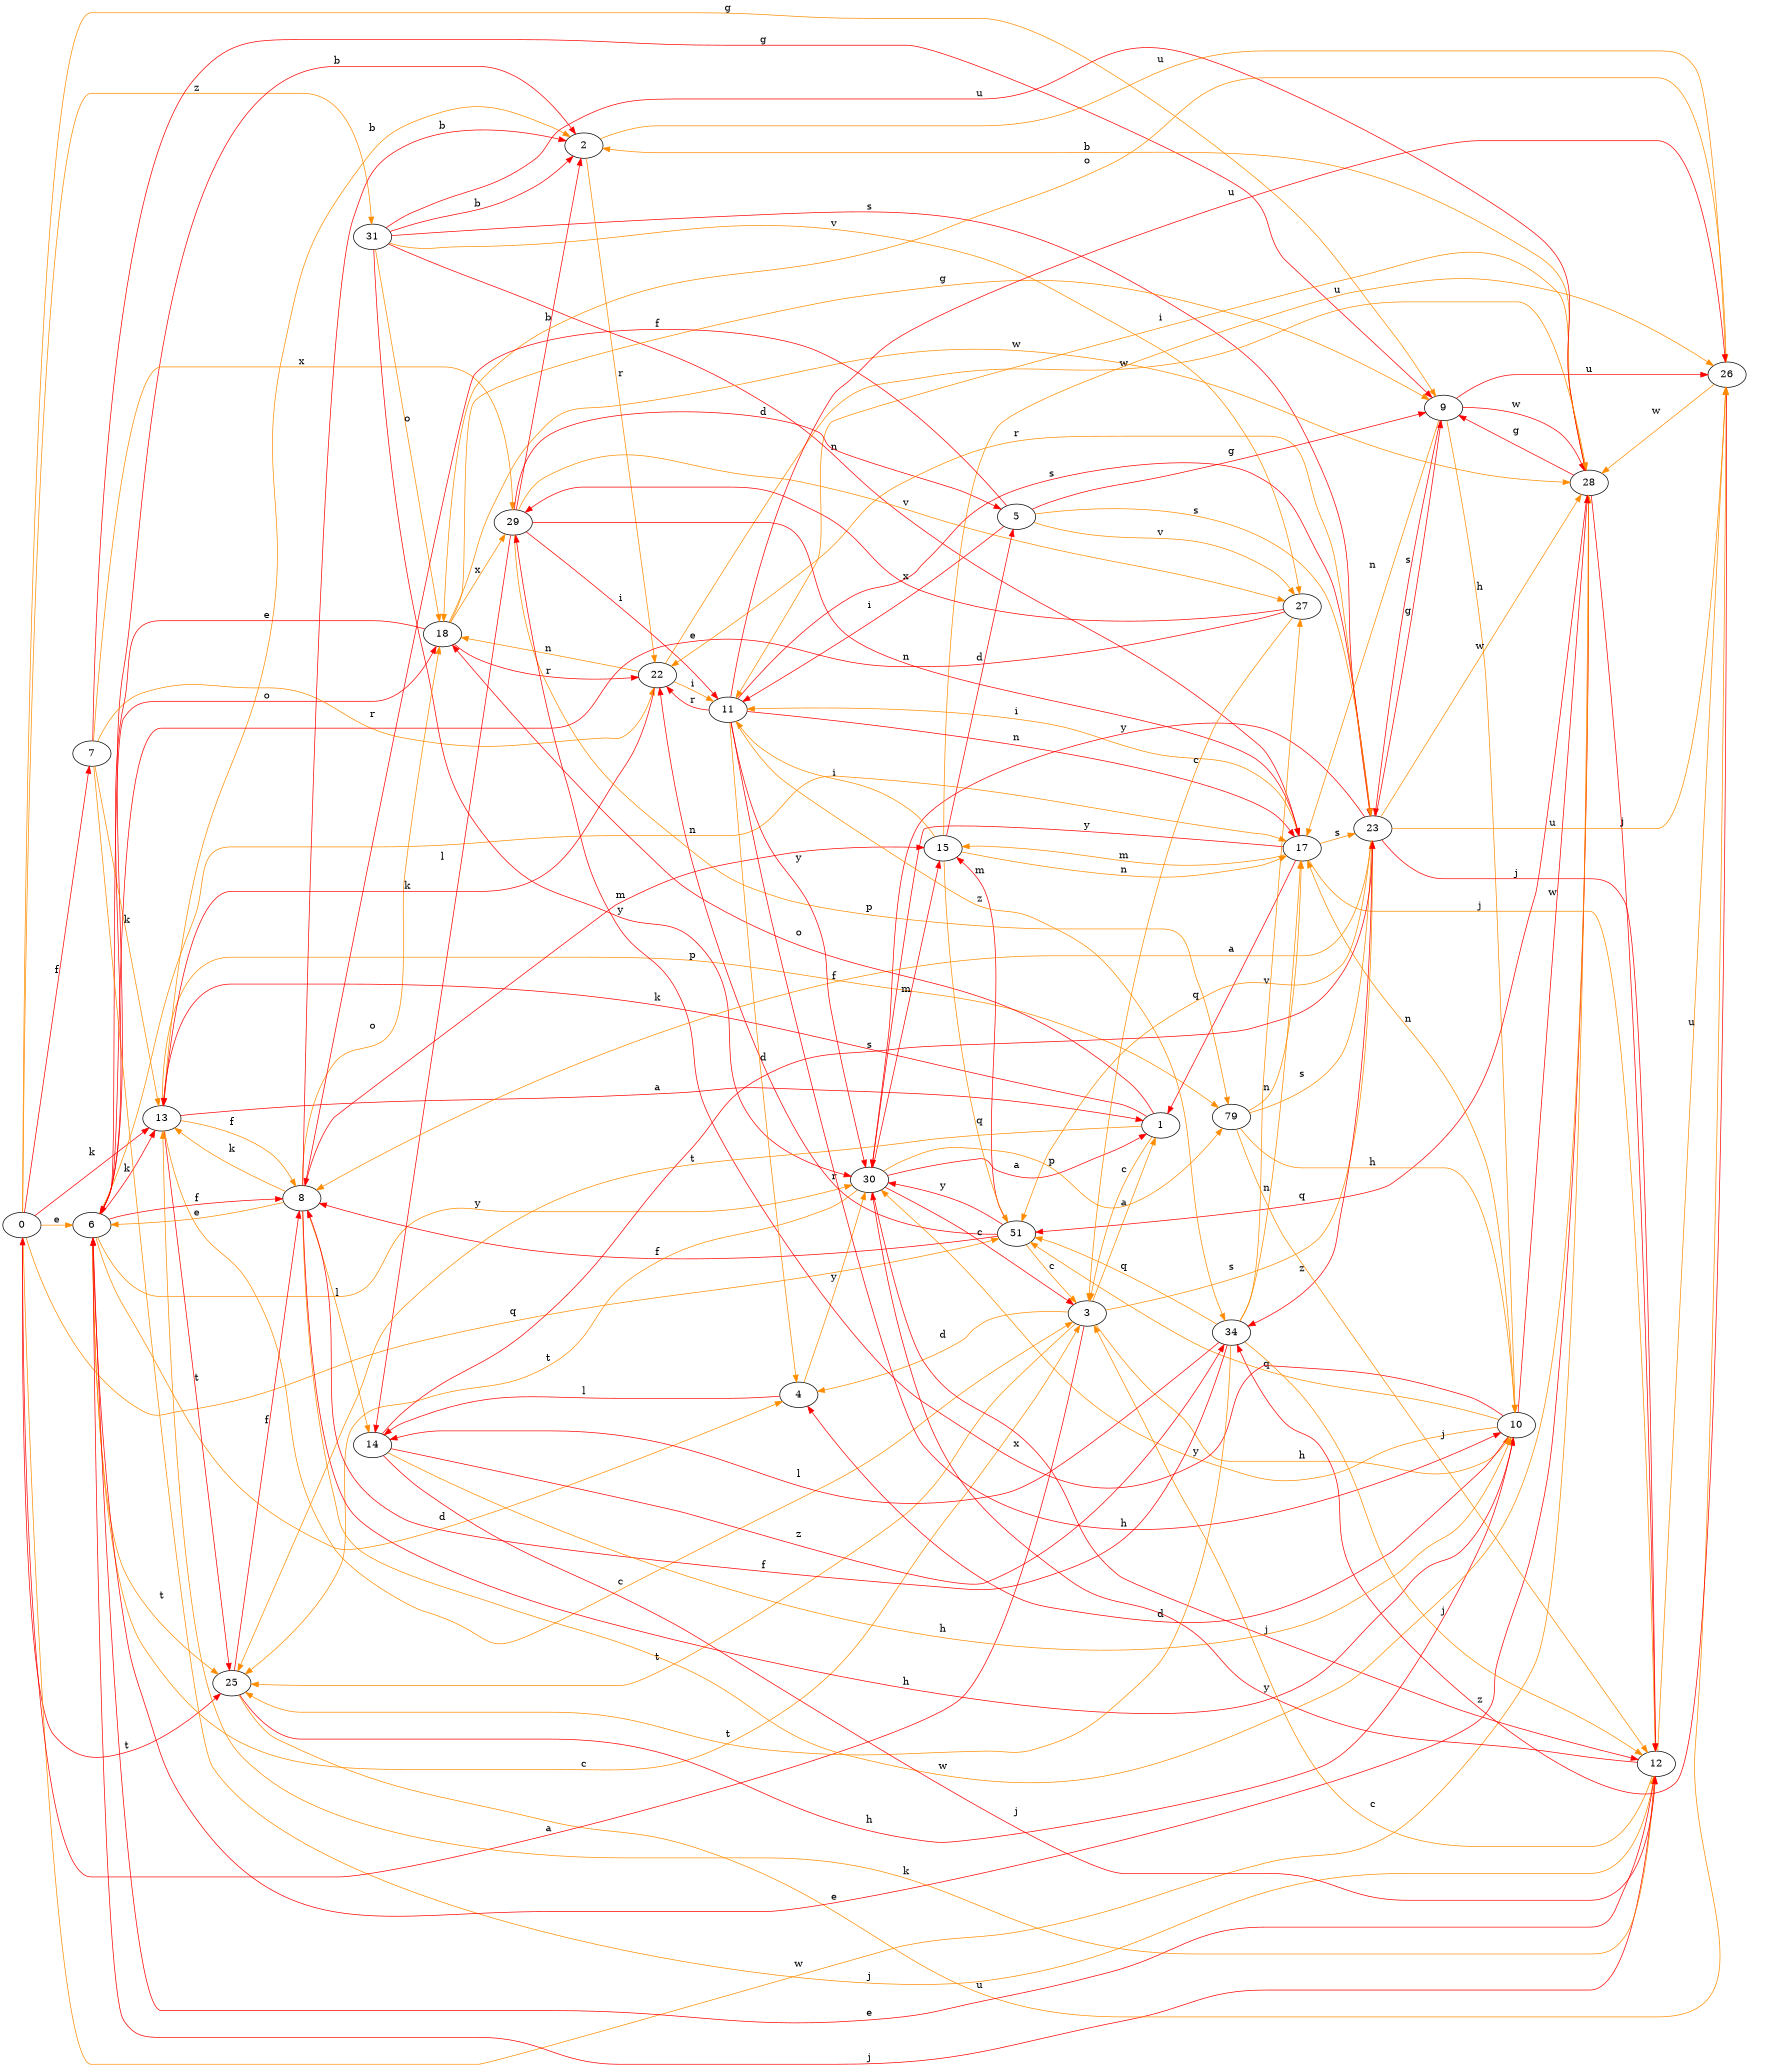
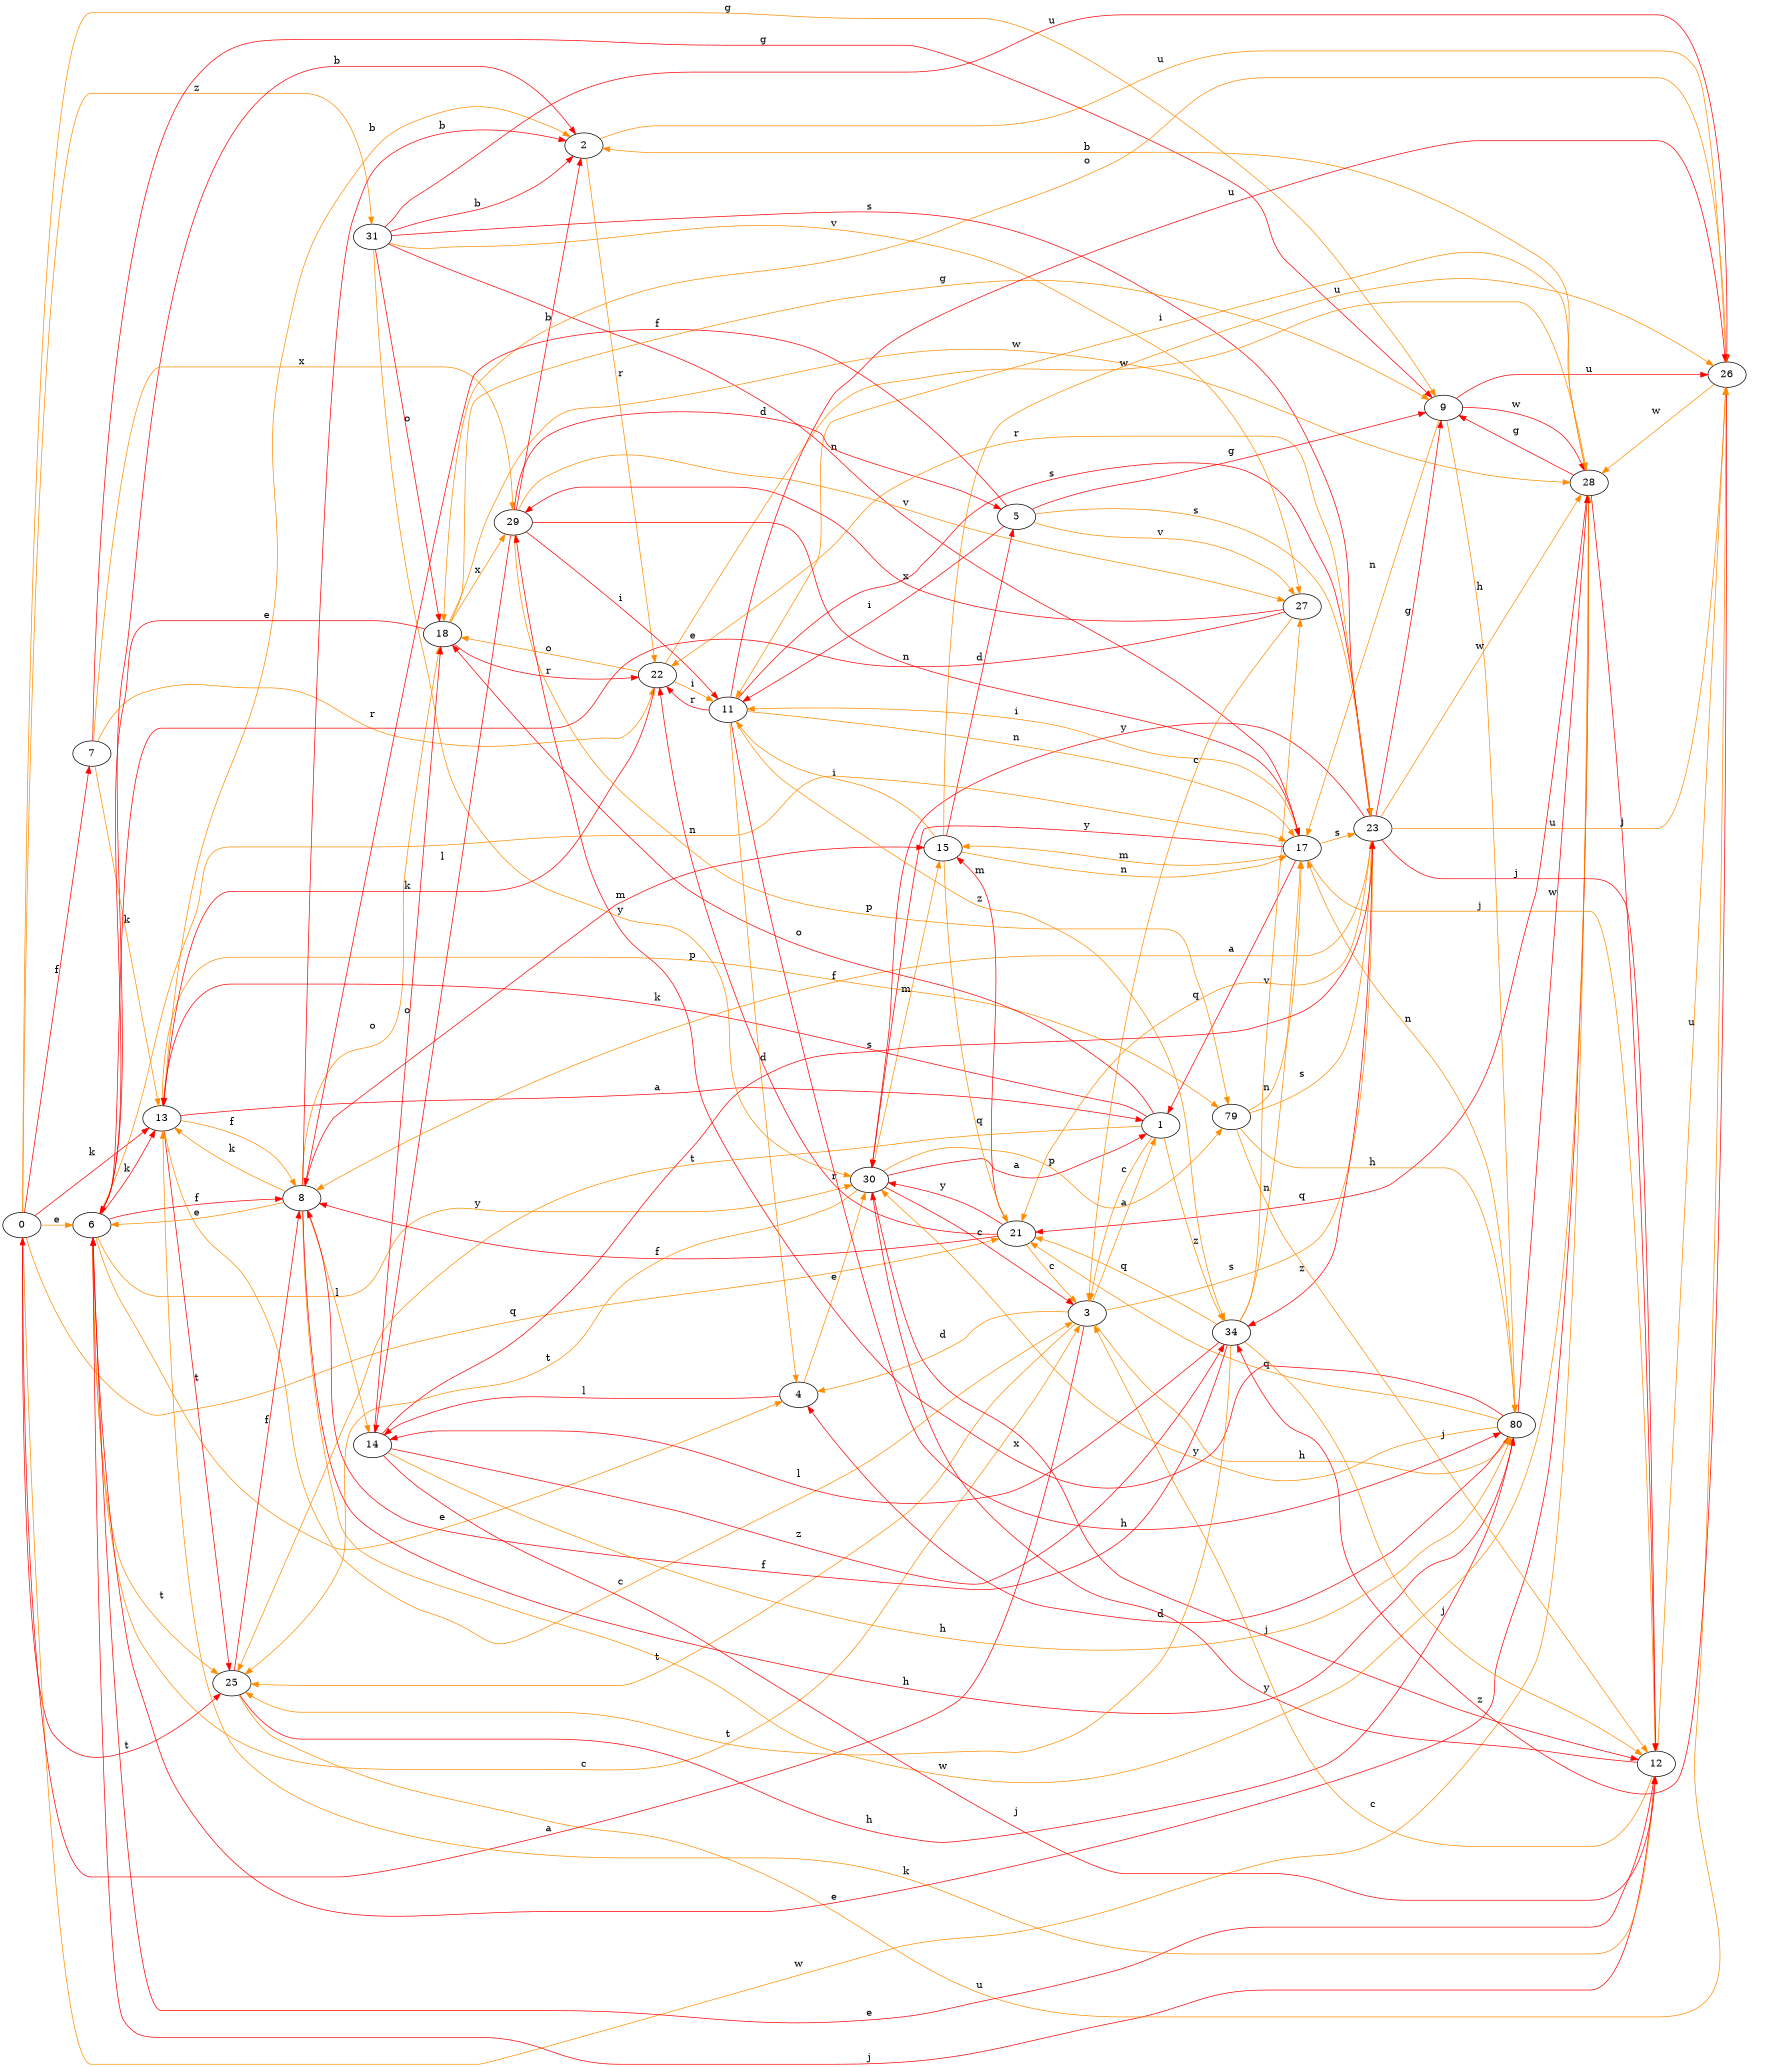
(1085, 66) -> (1174, 15)
(407, 432) -> (407, 432)
(1403, 614) -> none
(549, 649) -> (549, 649)
(141, 704) -> (407, 1043)
(1026, 747) -> (1026, 747)
(455, 786) -> (455, 786)
(821, 933) -> none
(906, 1018) -> (906, 1018)
none -> (1188, 1228)
(1017, 1234) -> (1017, 1234)
(834, 1277) -> (834, 1277)
(1516, 1425) -> (1516, 1425)
(443, 1517) -> (443, 1517)
(448, 1904) -> none
